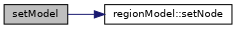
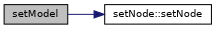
(168, 14) -> (158, 14)
